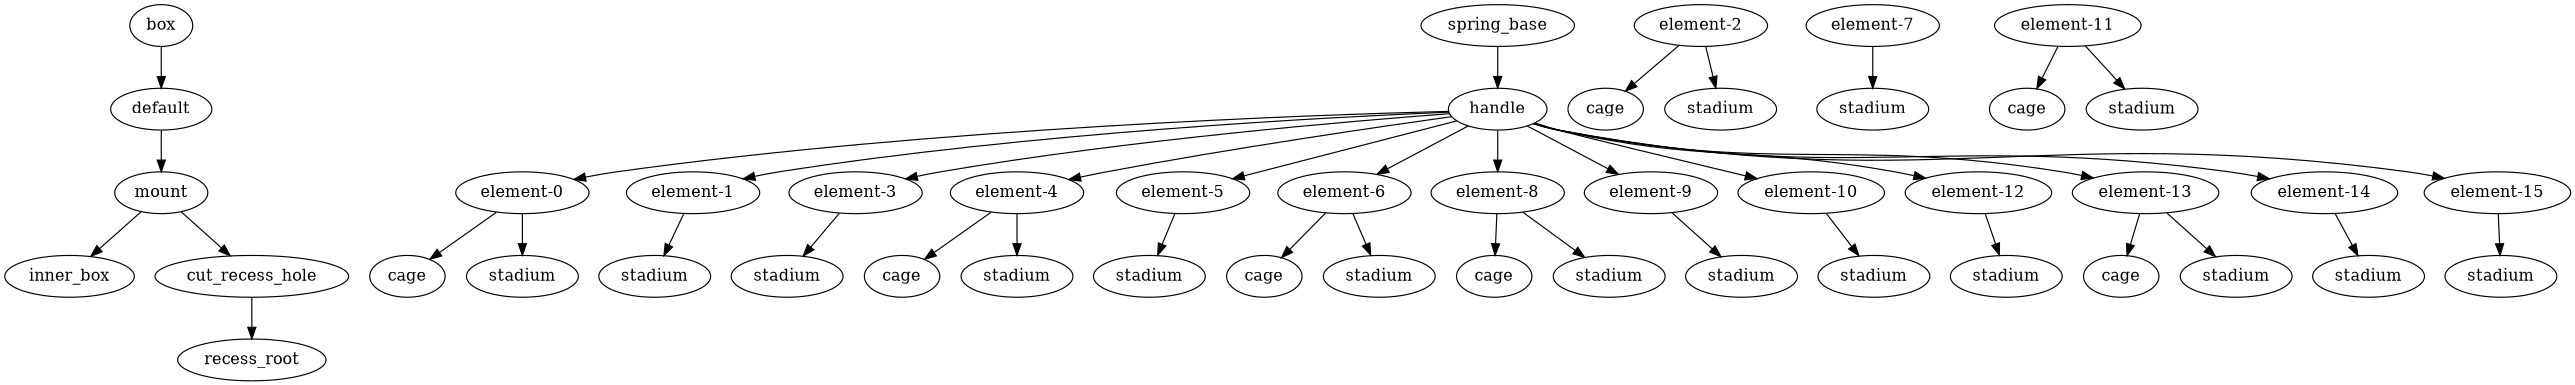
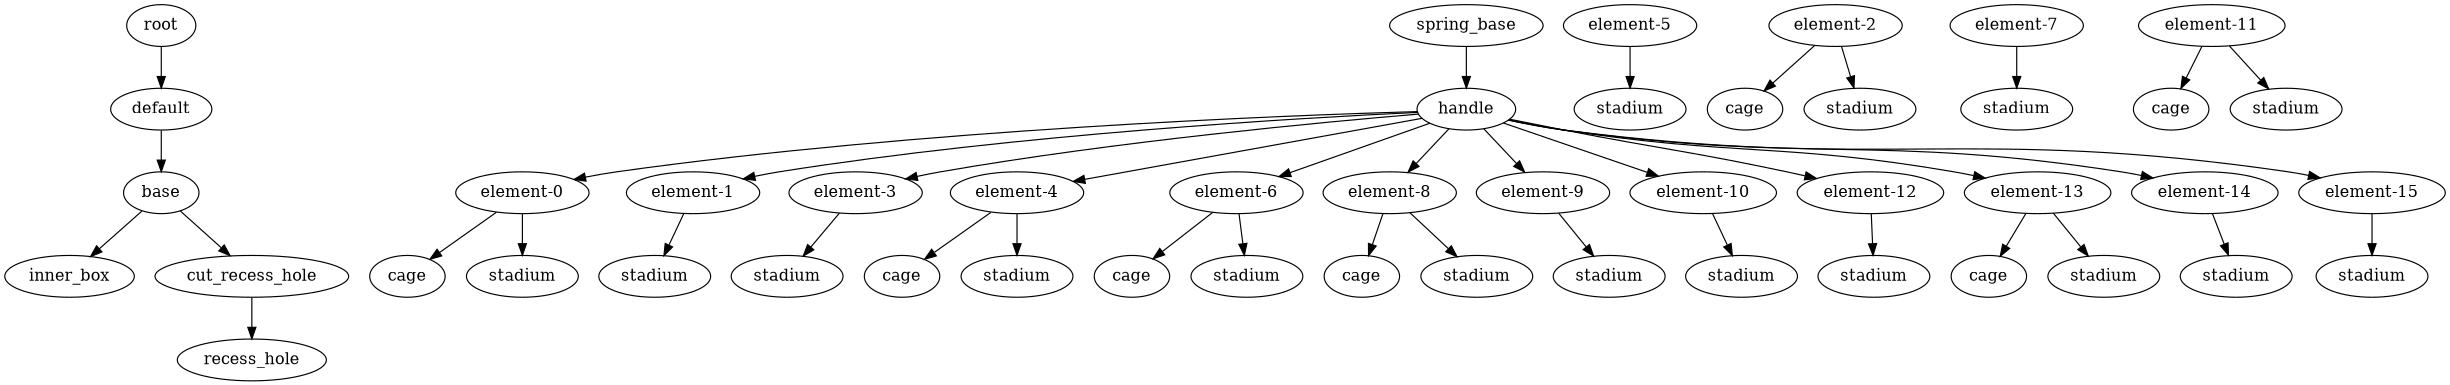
(161, 26) -> (161, 26)
(1350, 148) -> none
(161, 193) -> (161, 193)
(252, 360) -> (252, 360)
